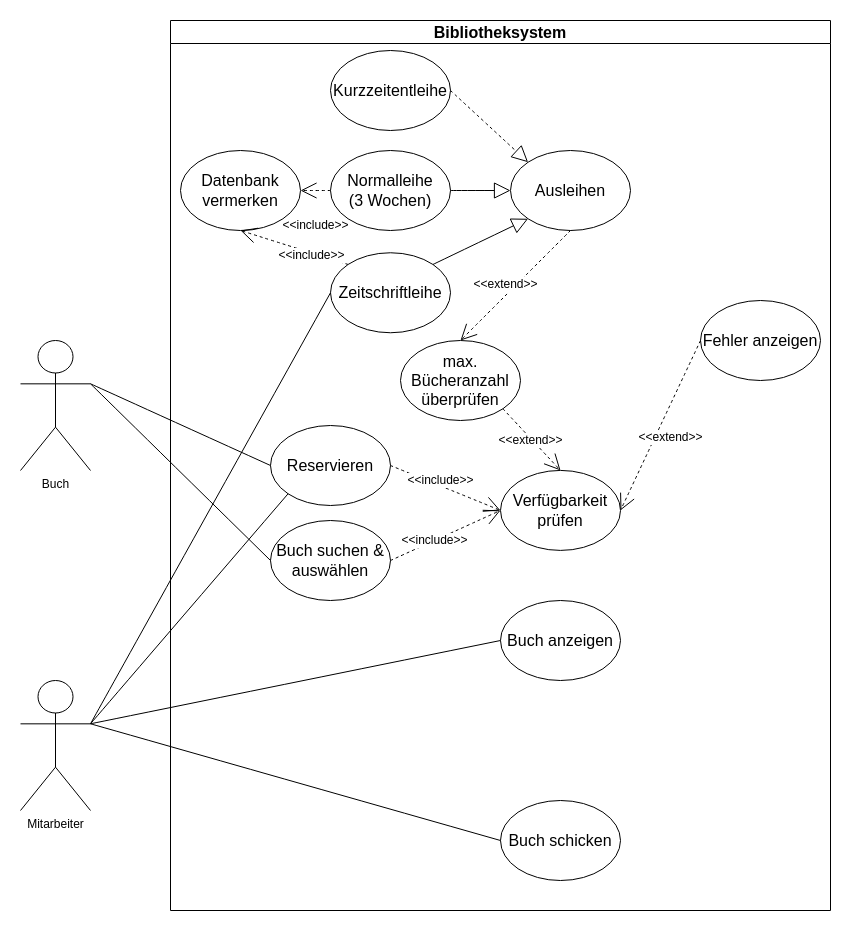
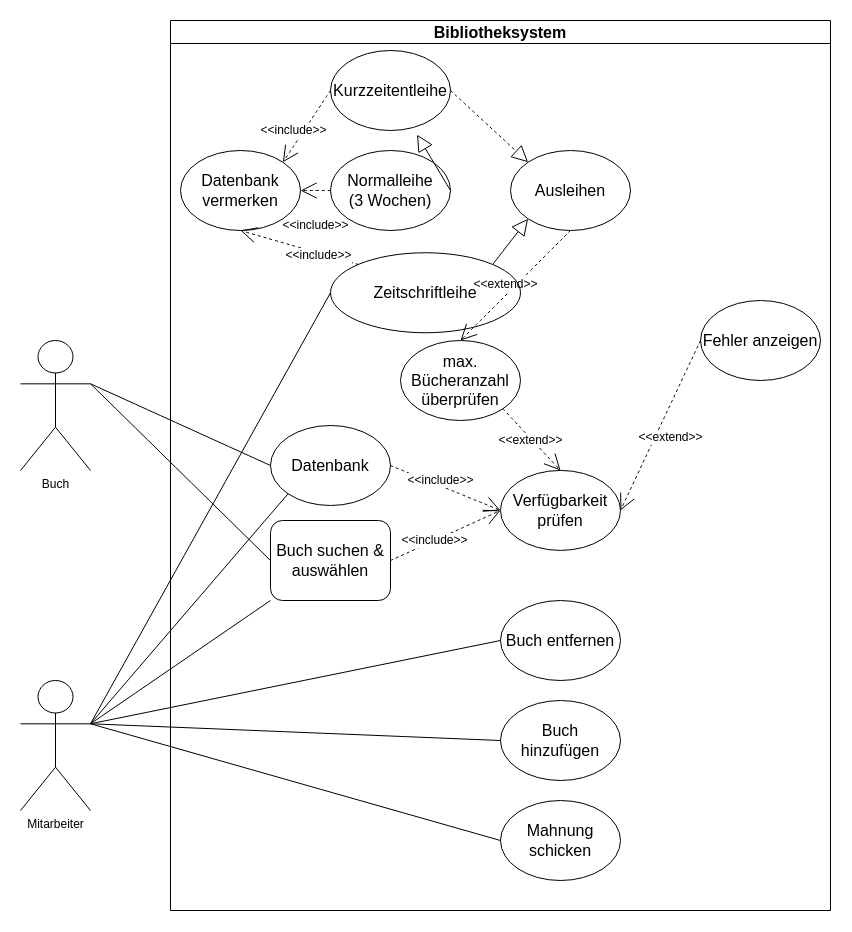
none -> (307, 126)
(473, 191) -> (438, 169)
(391, 293) -> (426, 293)
(331, 466) -> (331, 466)
(331, 561) -> (331, 561)
(561, 641) -> (561, 641)
none -> (184, 660)
none -> (299, 732)
none -> (561, 741)
(561, 841) -> (561, 841)
